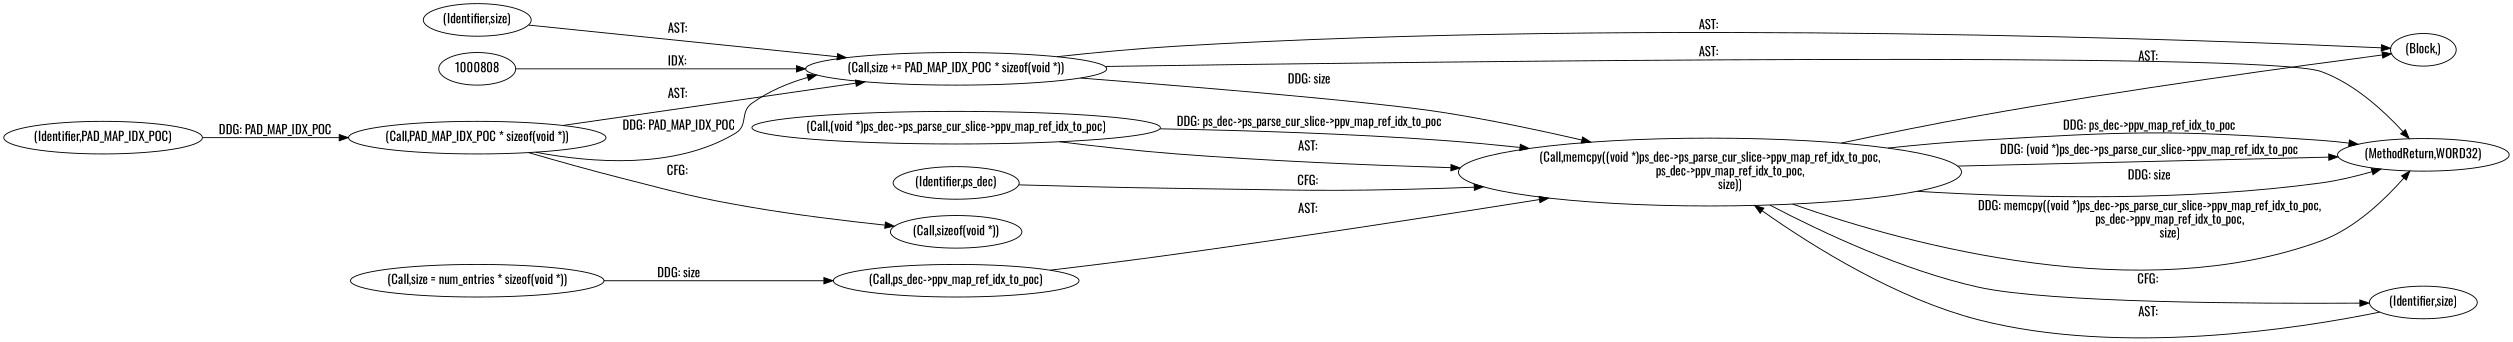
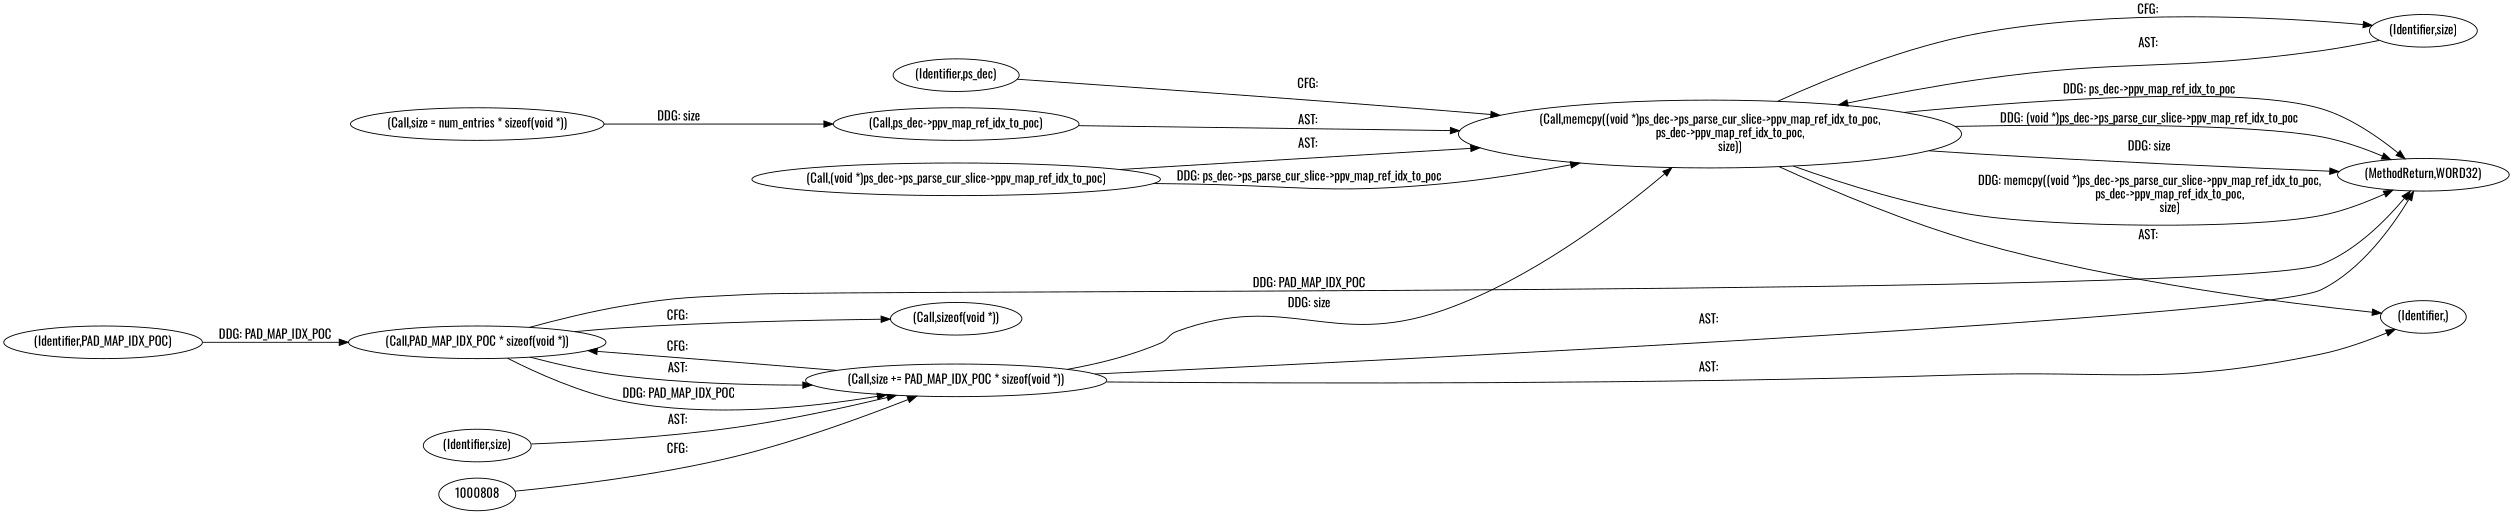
(2423, 50) -> (2423, 317)
(679, 62) -> (679, 450)
none -> (1478, 290)
none -> (717, 361)
